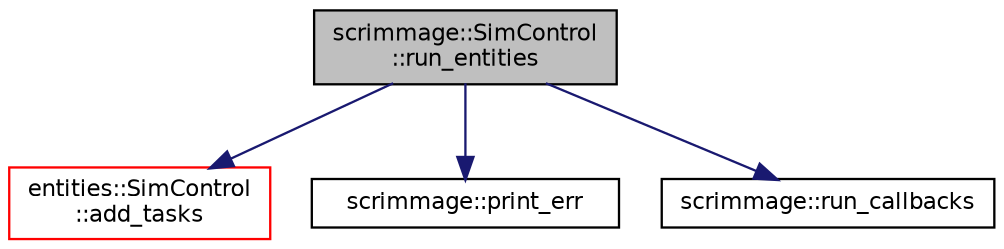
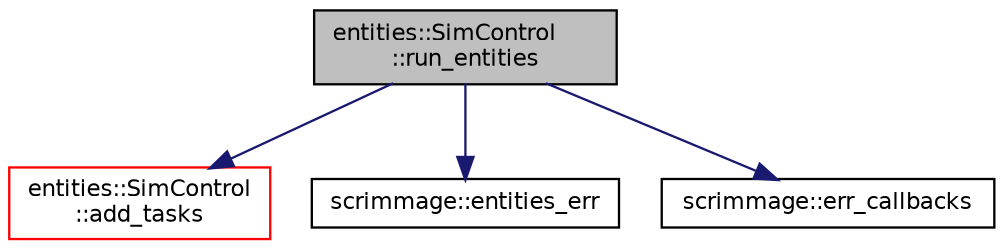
(465, 47) -> (465, 47)
(465, 203) -> (465, 203)
(828, 203) -> (828, 203)
